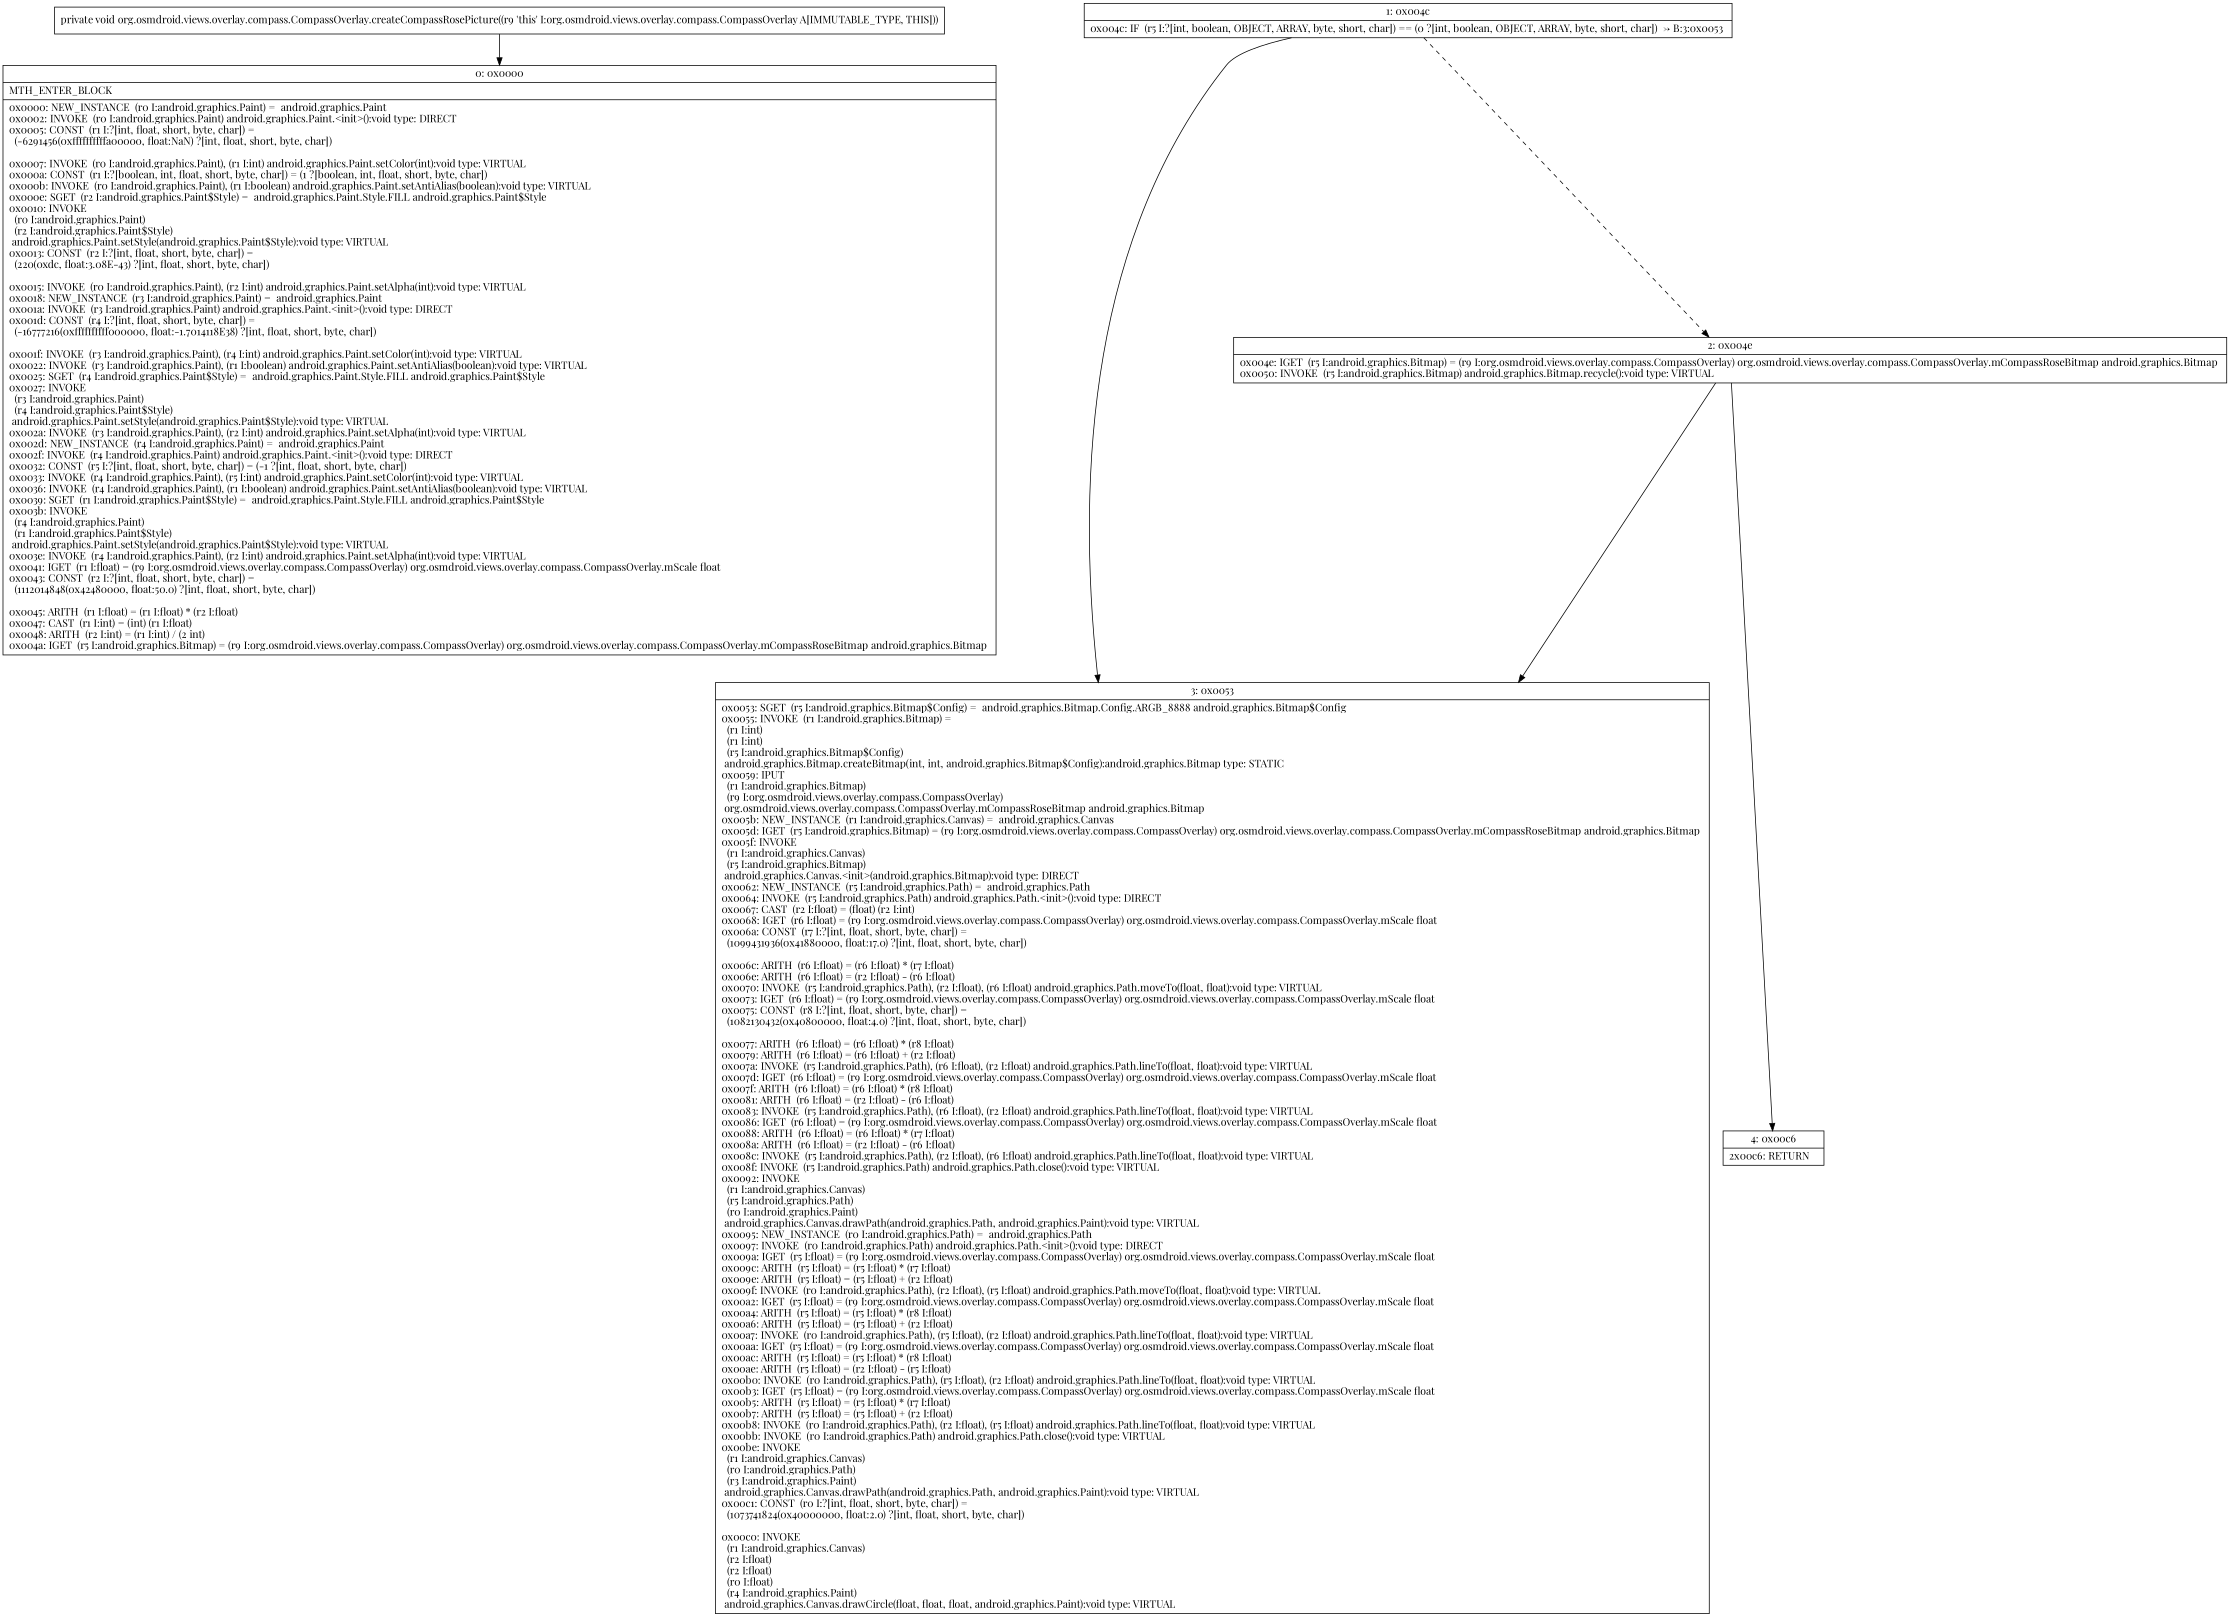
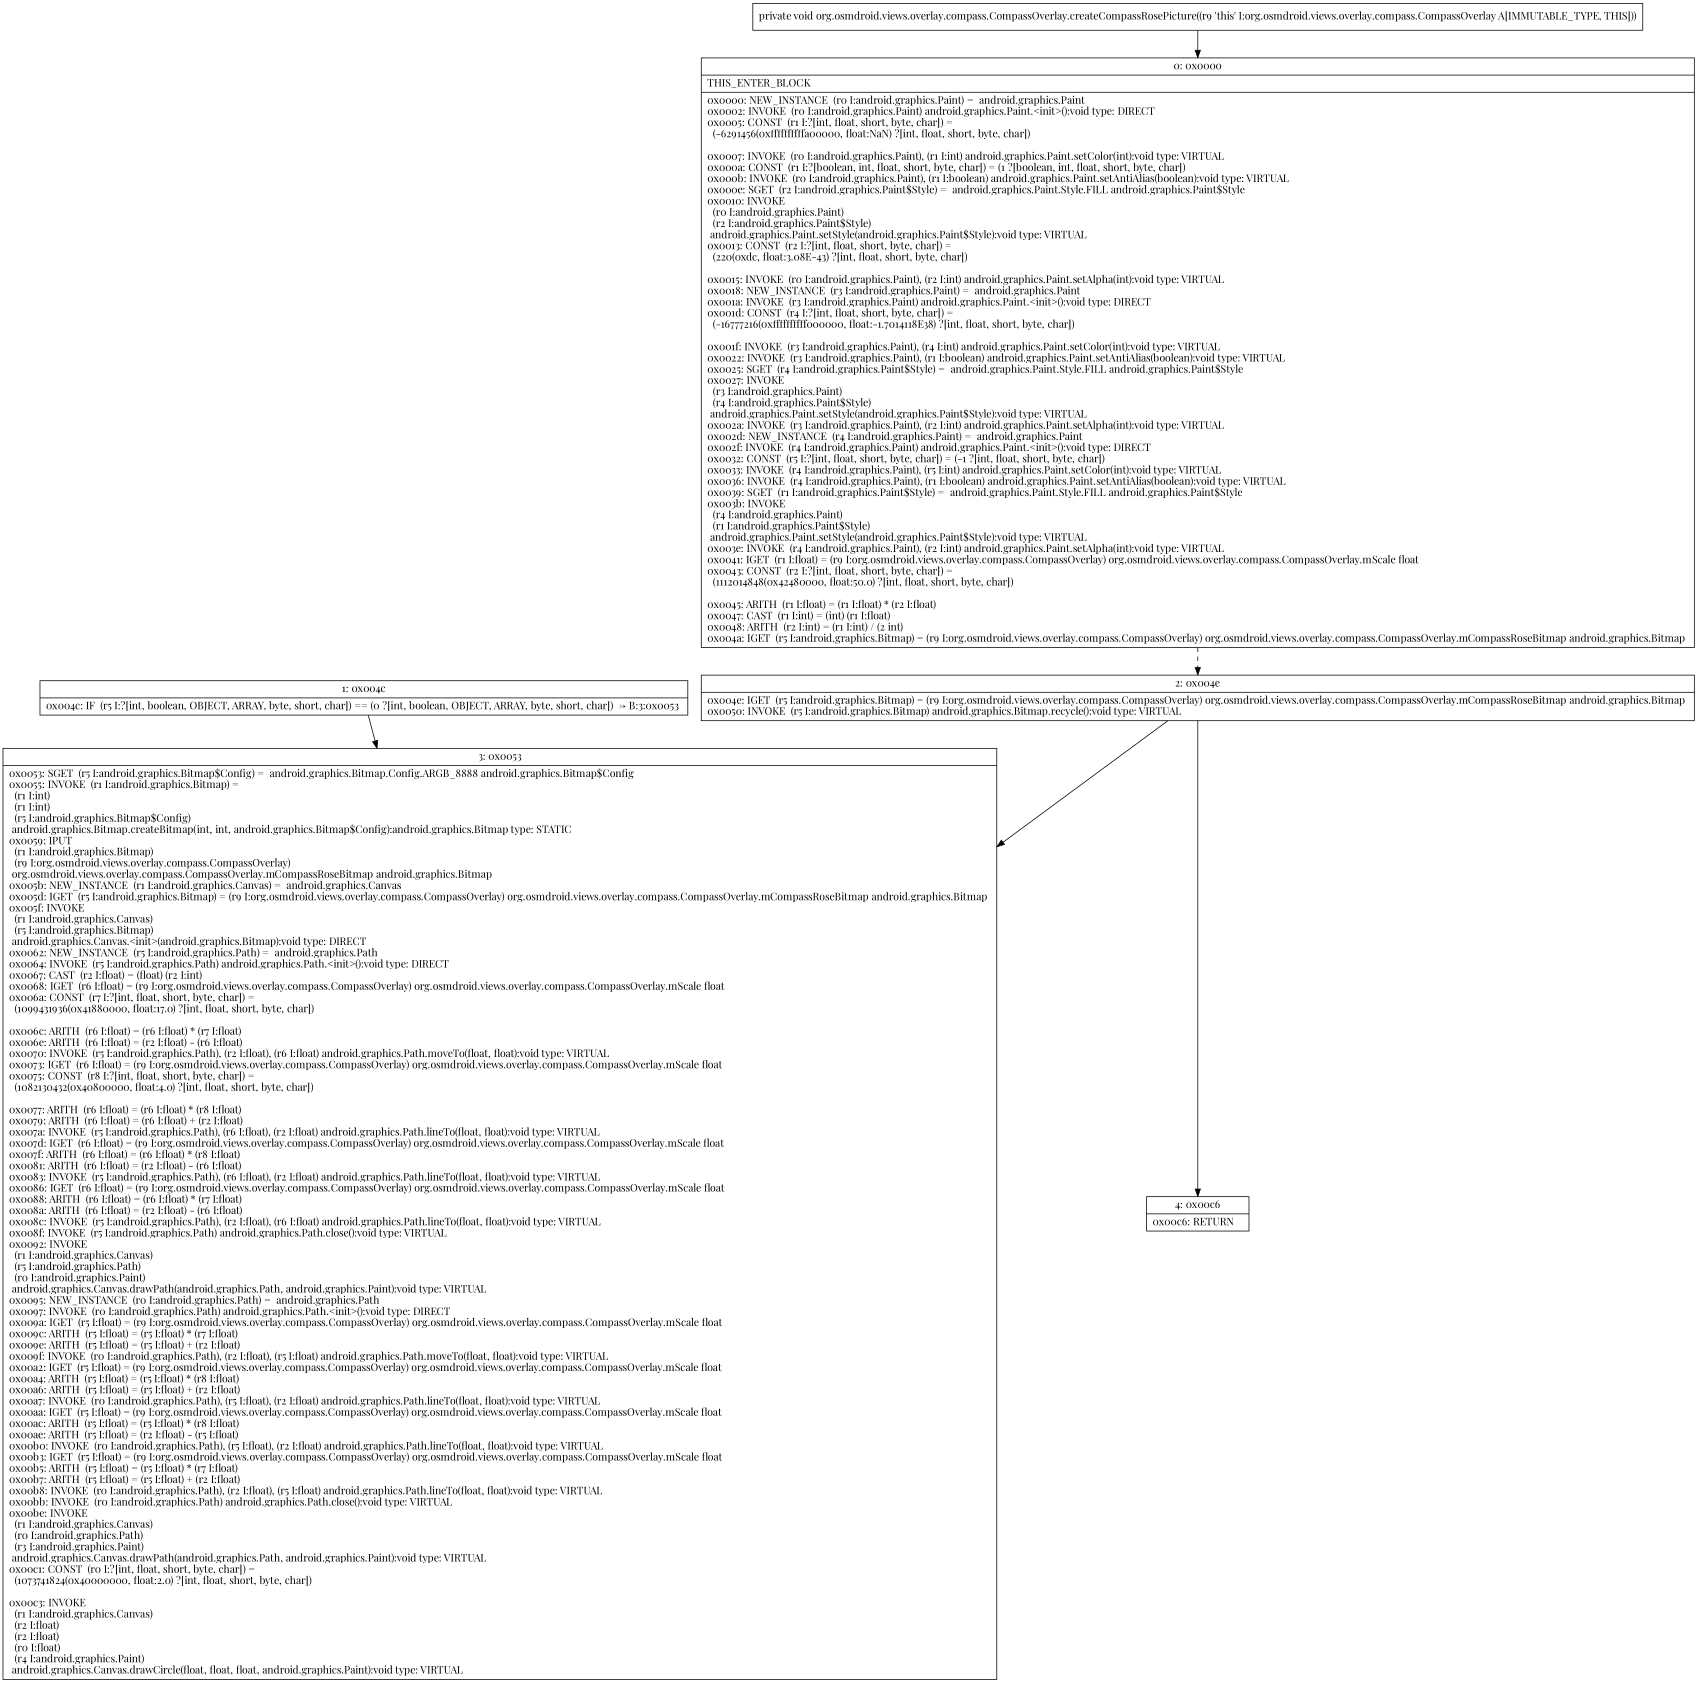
(61, 91) -> (759, 83)
(1564, 185) -> (1198, 657)
(1774, 1156) -> (1198, 1222)
(764, 1537) -> (50, 1603)
